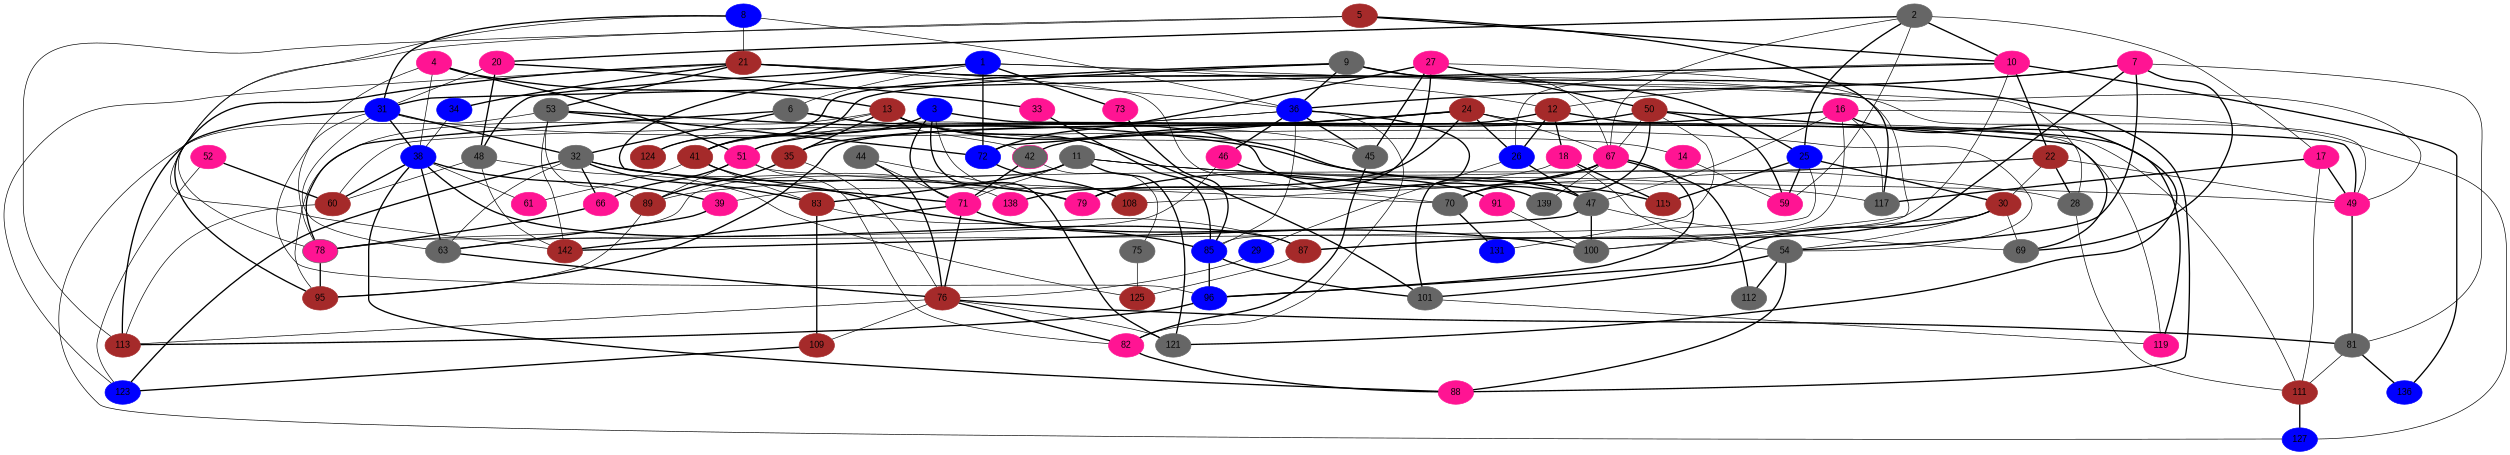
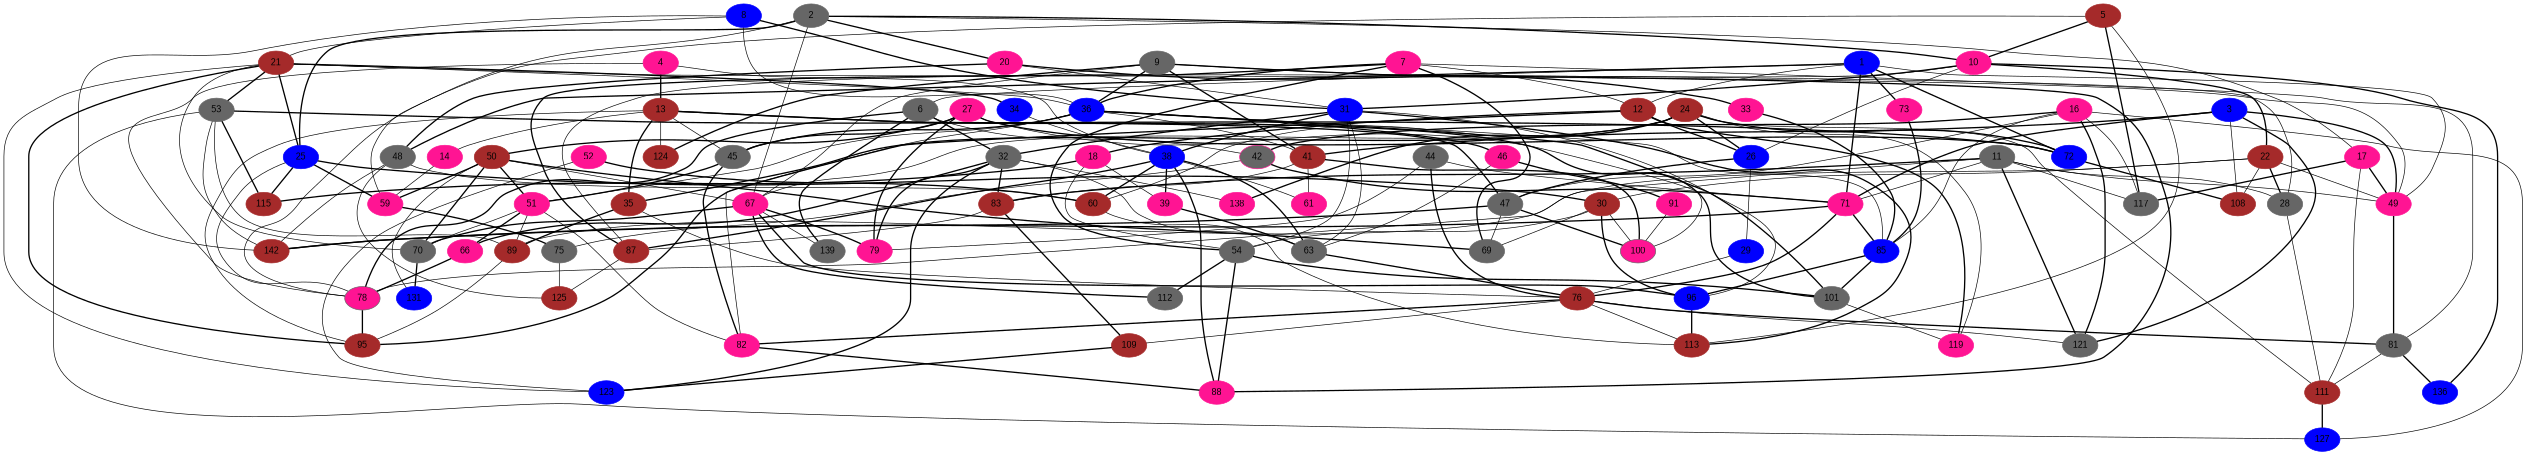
(598, 105) -> (635, 186)
none -> (461, 219)
(1591, 251) -> (1638, 251)
